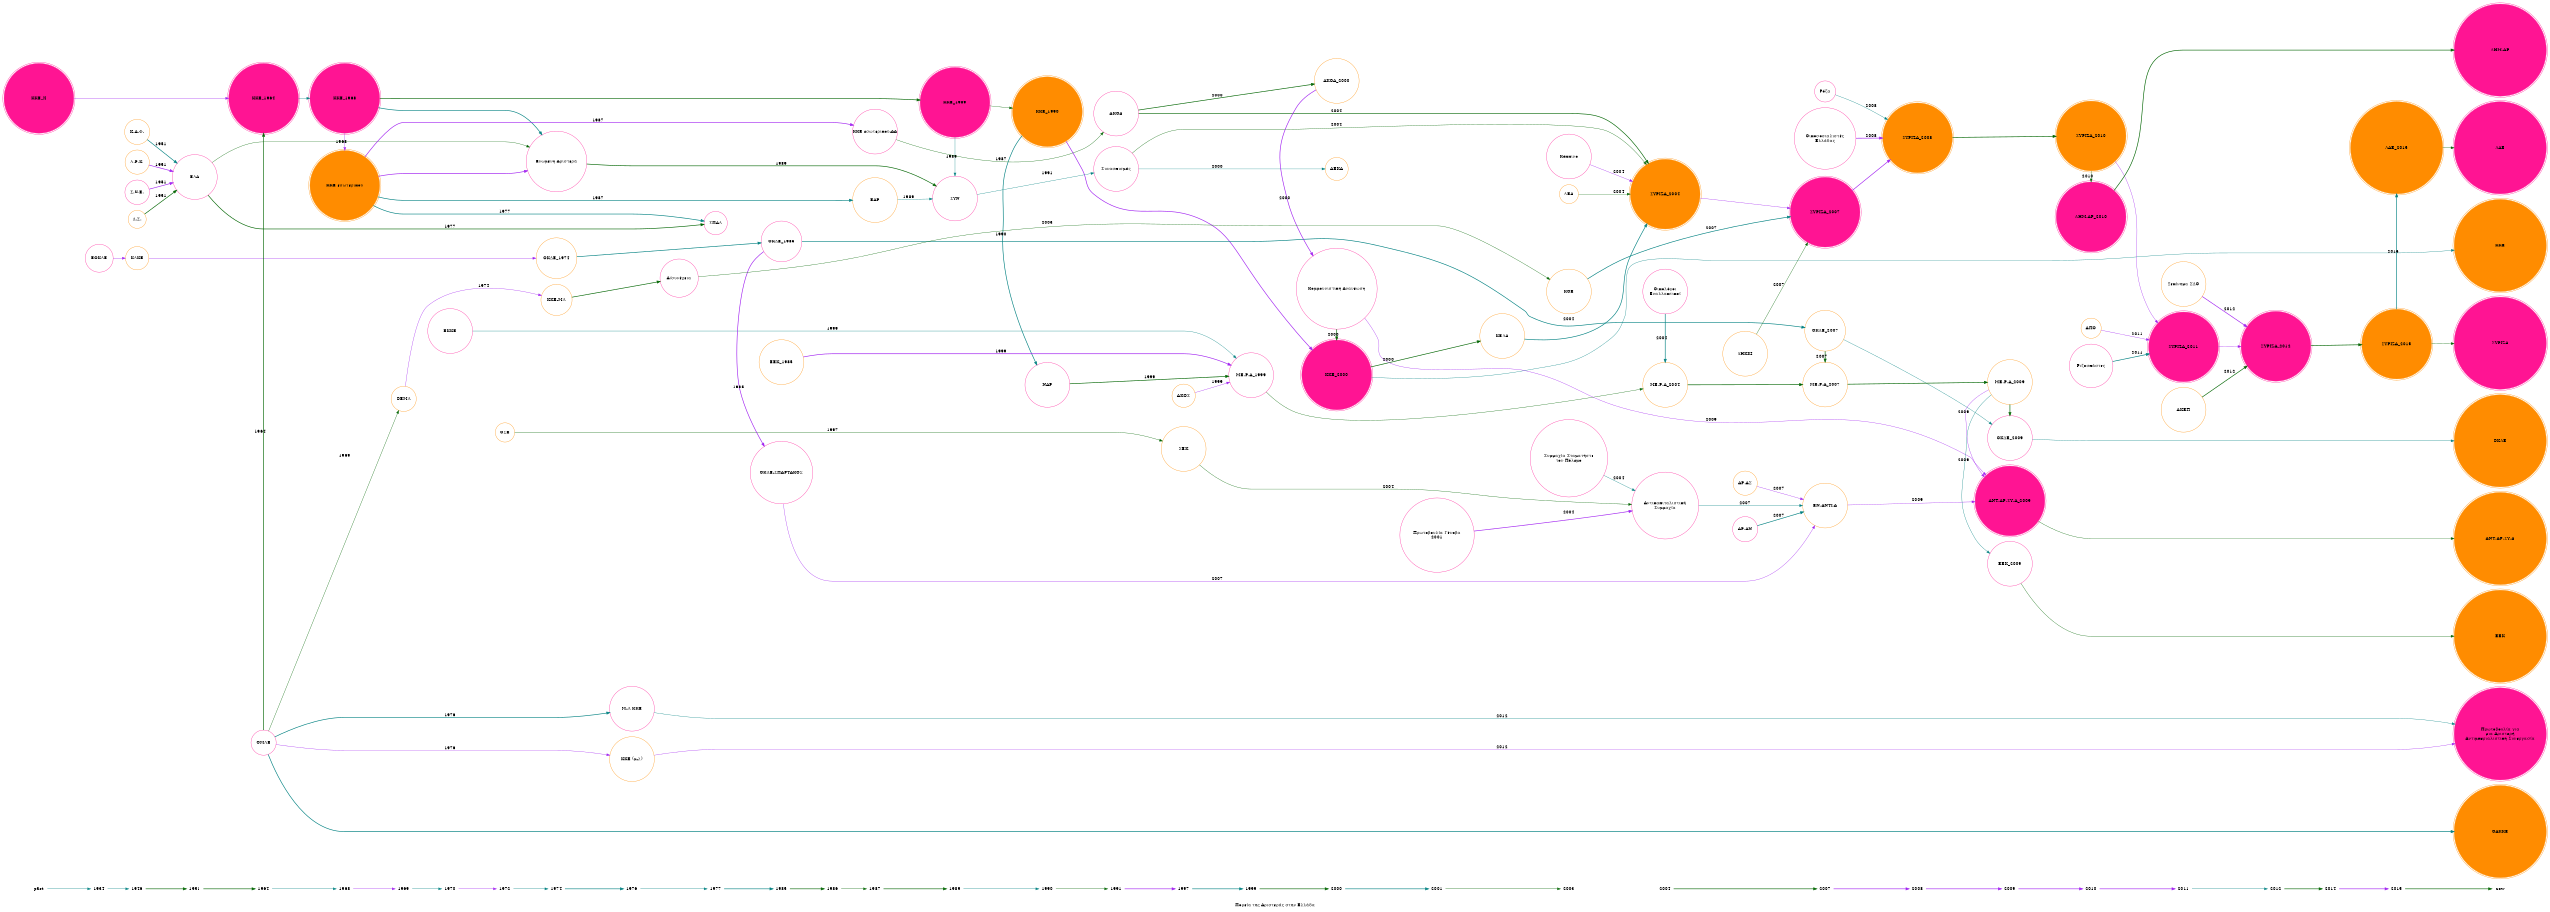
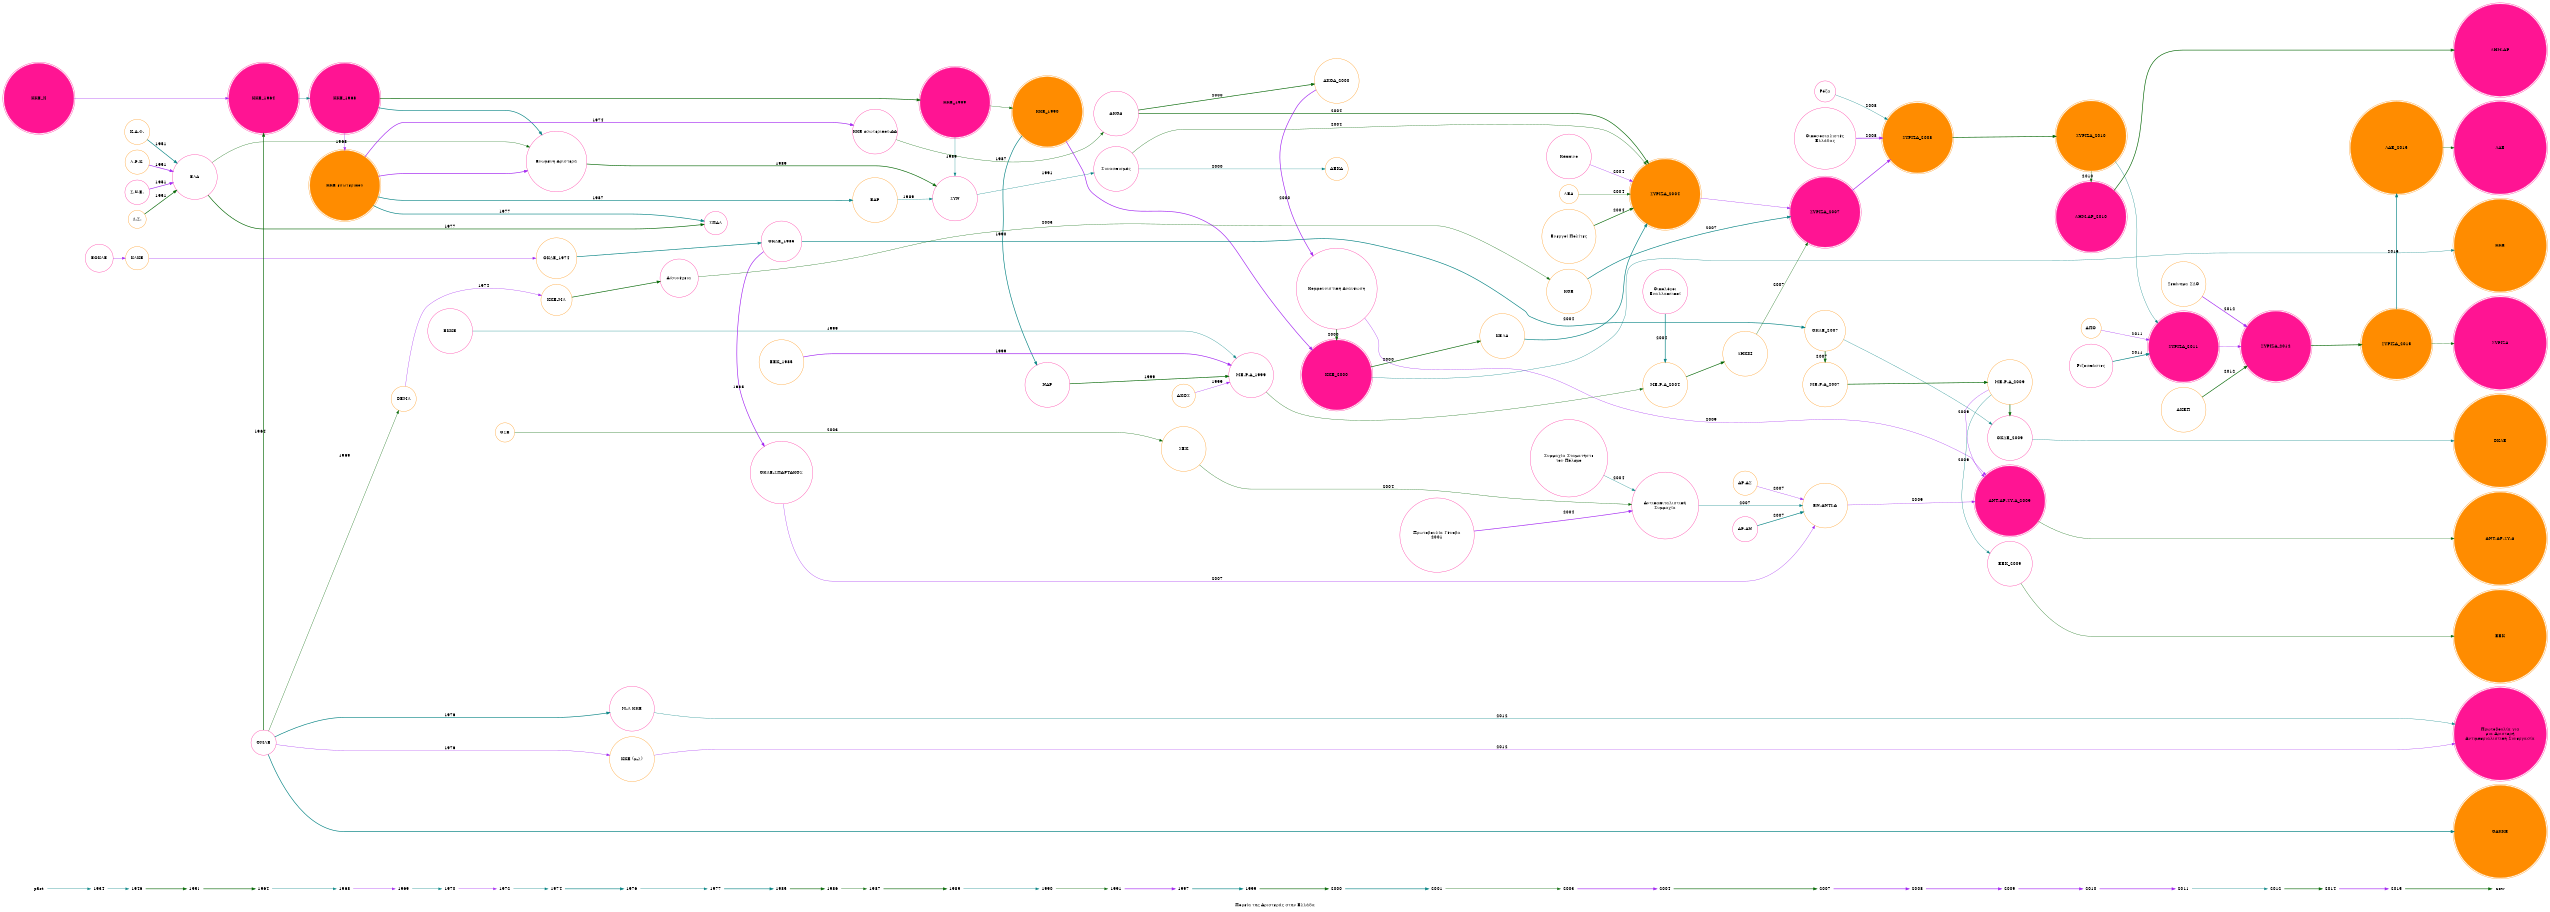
(598, 120) -> (598, 120)
none -> (1569, 236)
(2137, 241) -> (2137, 241)
(1744, 385) -> (1704, 370)
(833, 430) -> (833, 430)
none -> (1616, 889)
